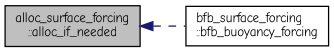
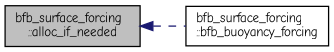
(73, 26) -> (73, 26)
